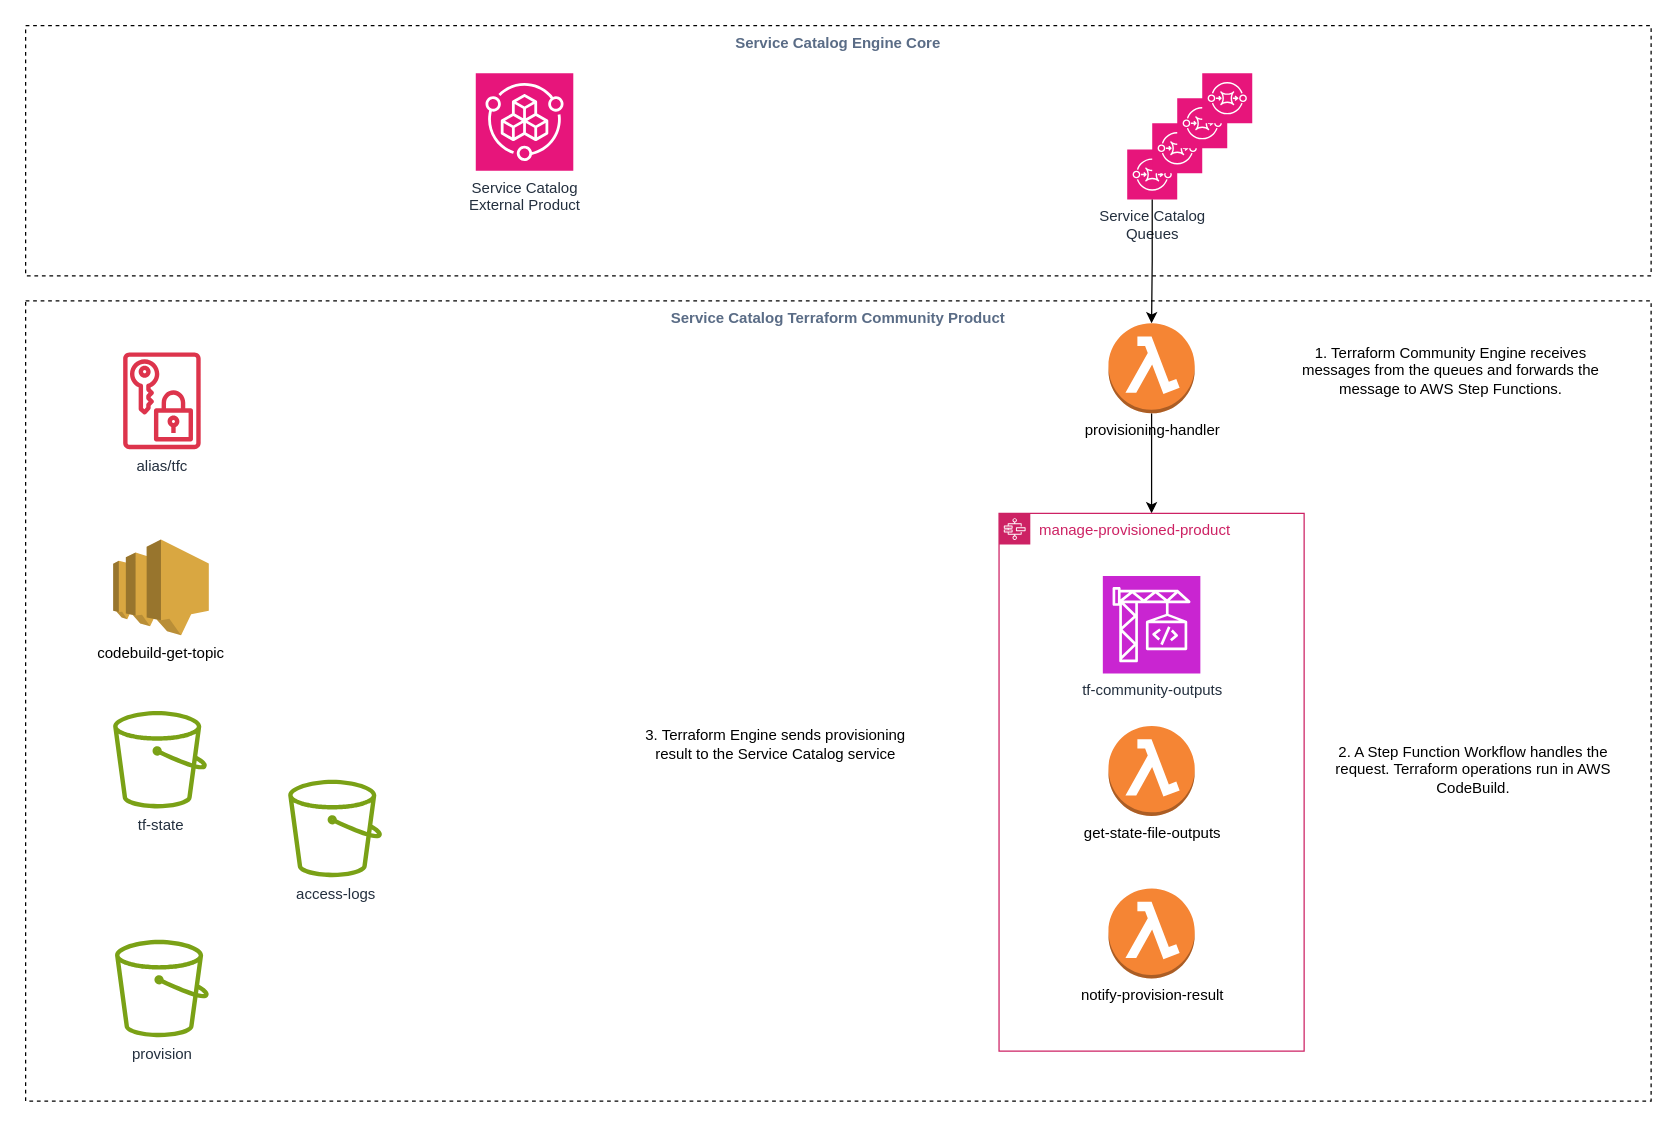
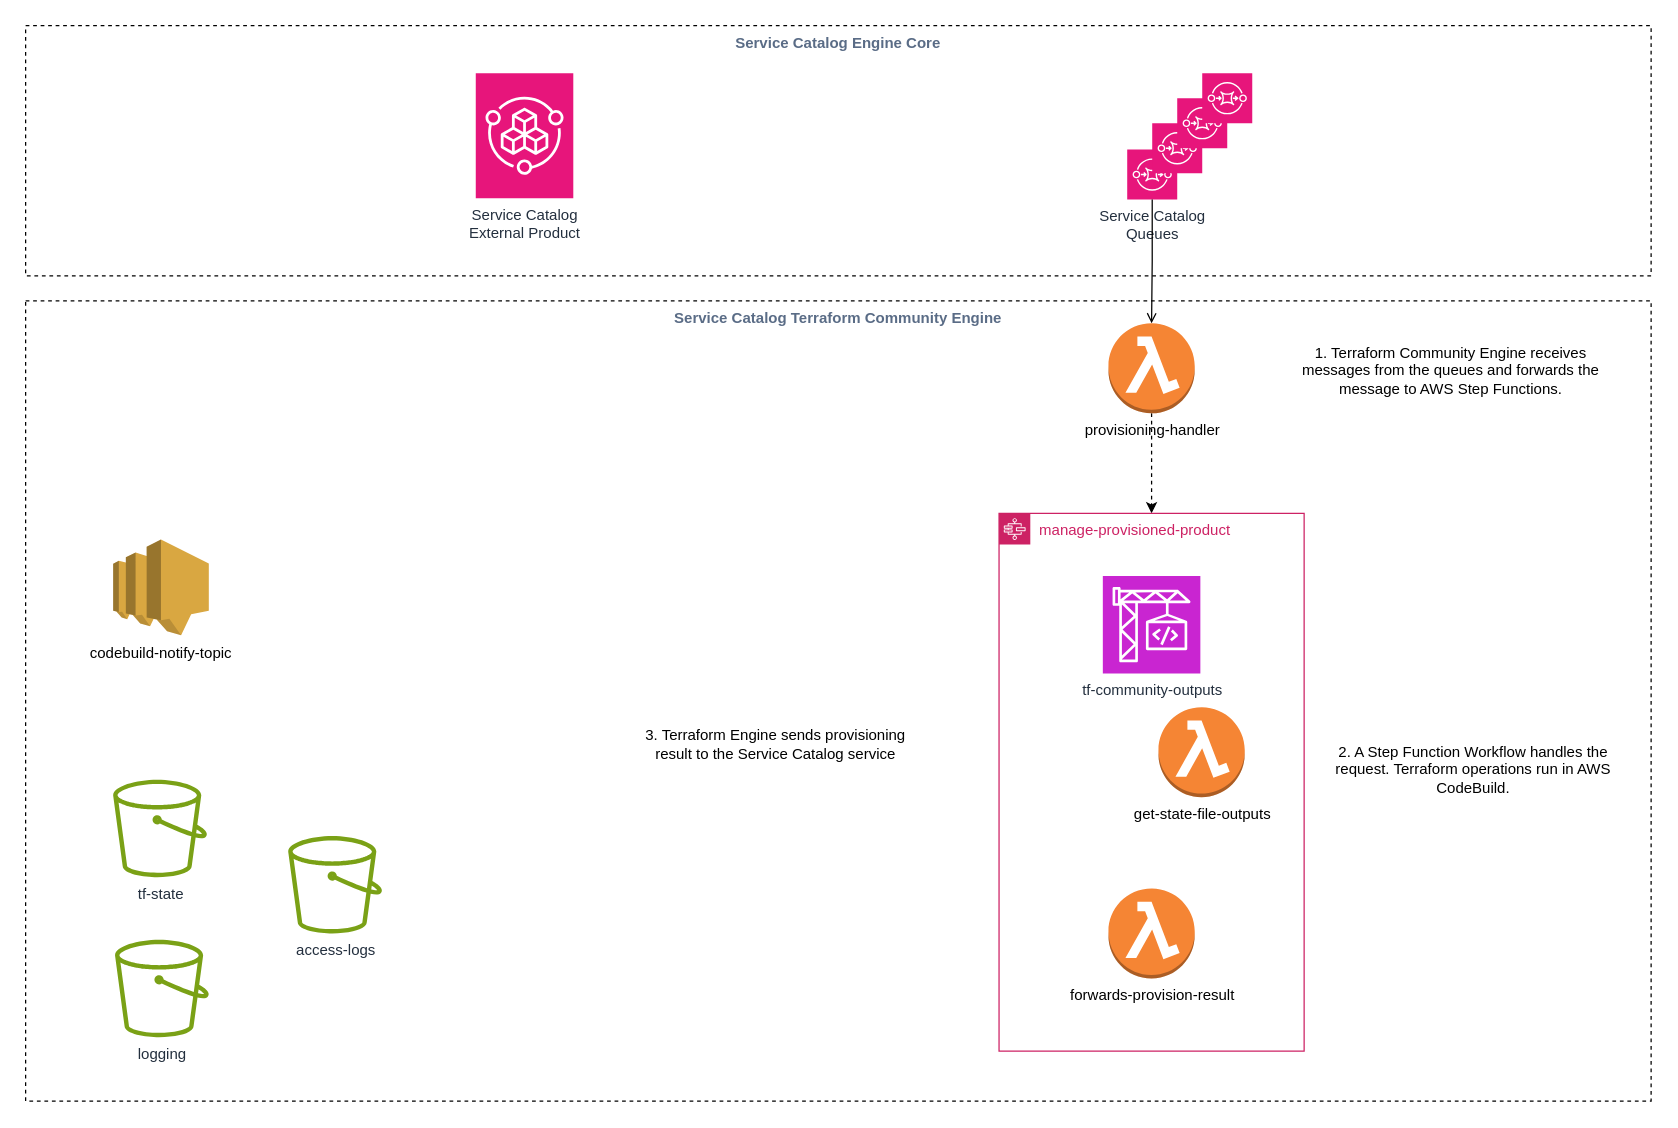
(524, 122) -> (524, 136)
(1151, 313) -> (1151, 315)
(838, 318) -> (838, 318)
(162, 401) -> none
(1151, 459) -> (1151, 459)
(161, 653) -> (161, 653)
(160, 759) -> (160, 828)
(1151, 771) -> (1201, 752)
(335, 828) -> (335, 884)
(1153, 996) -> (1153, 996)
(163, 1055) -> (163, 1055)
